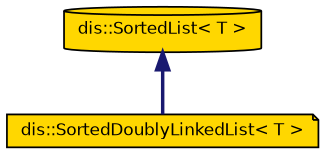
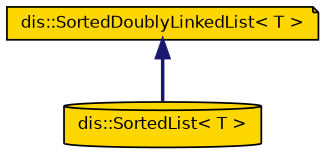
(163, 92) -> (163, 80)
